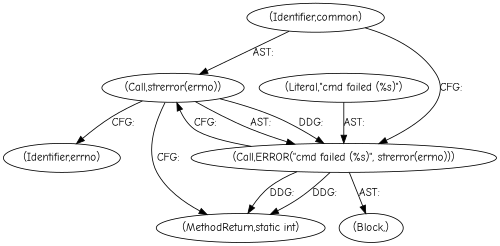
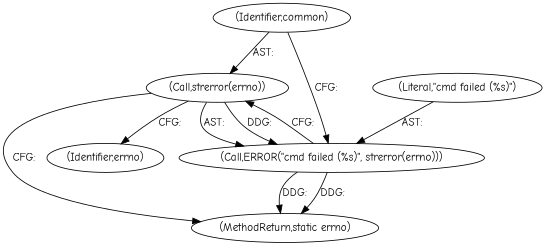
(241, 228) -> (285, 228)
(371, 228) -> none
